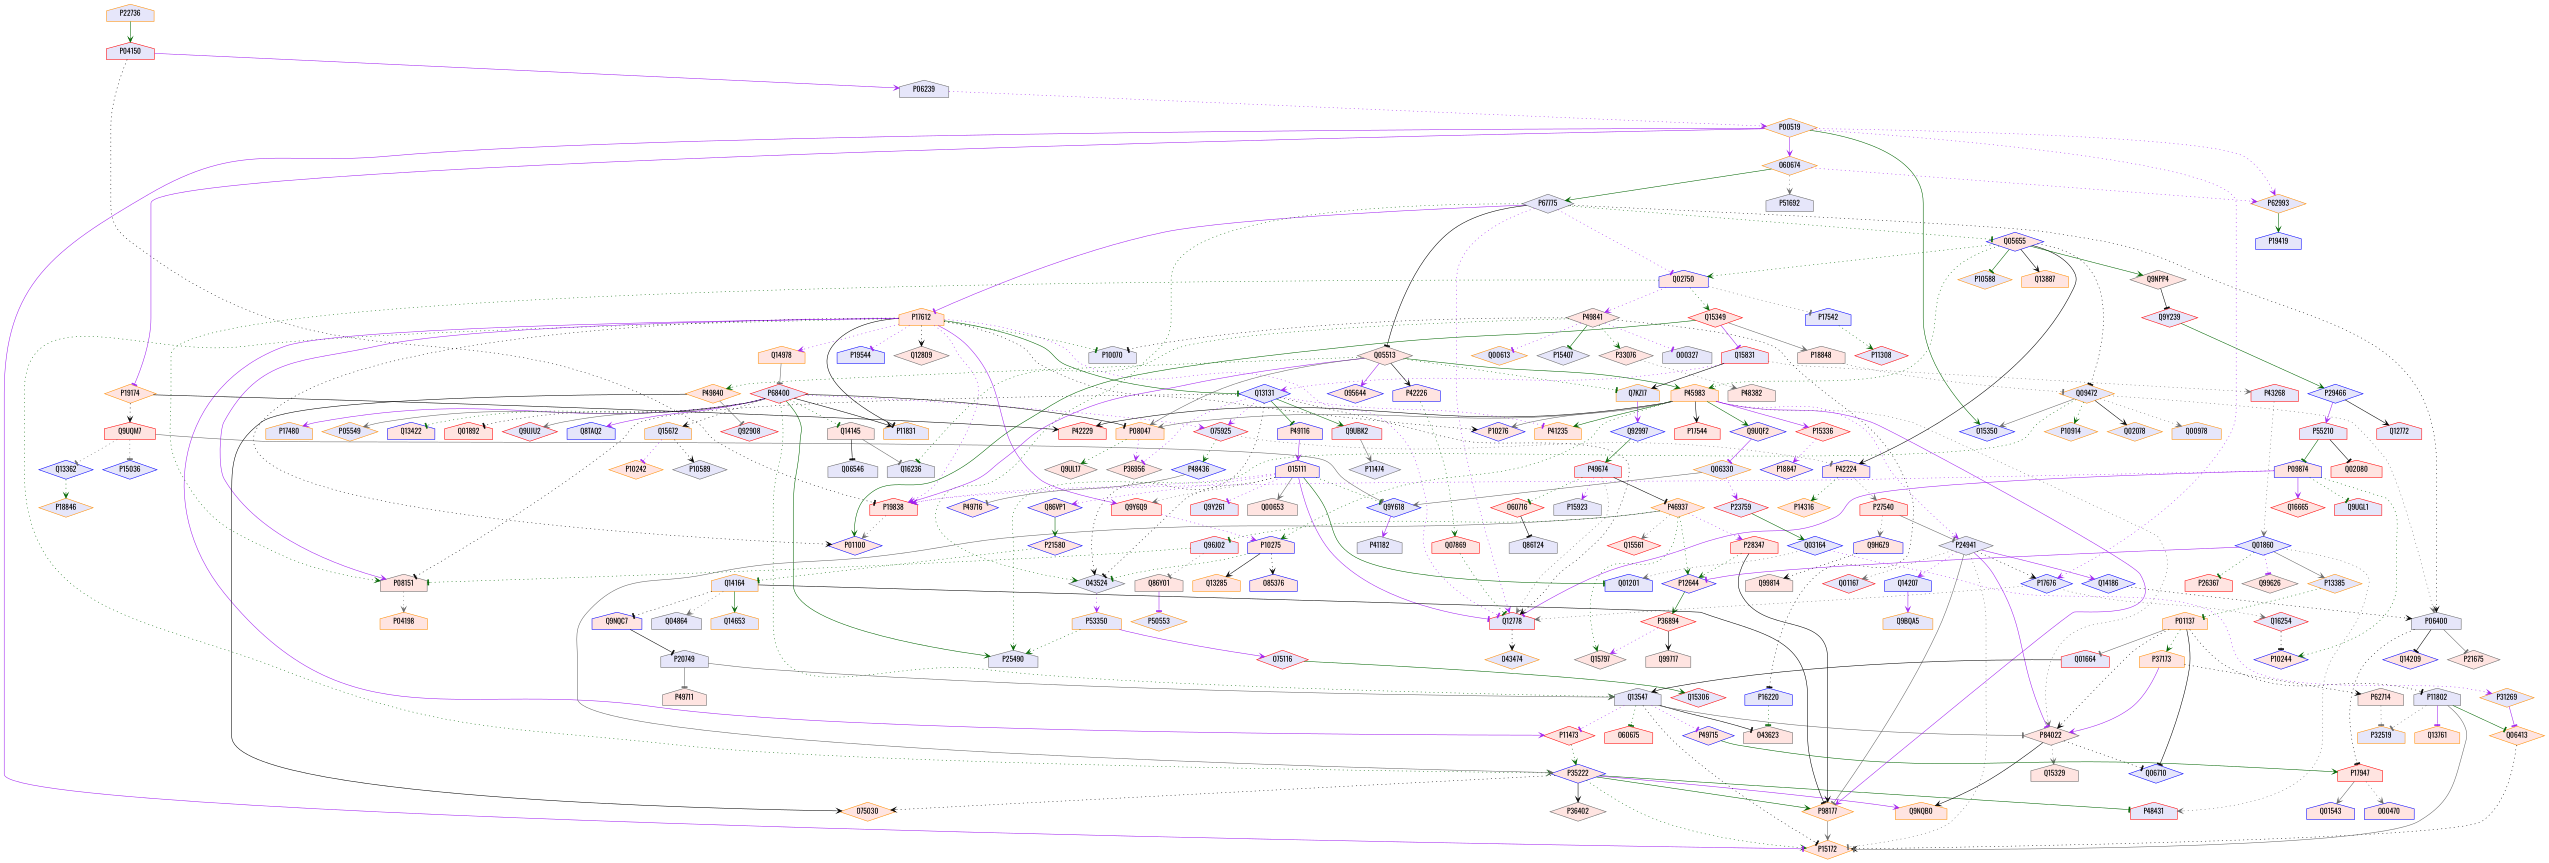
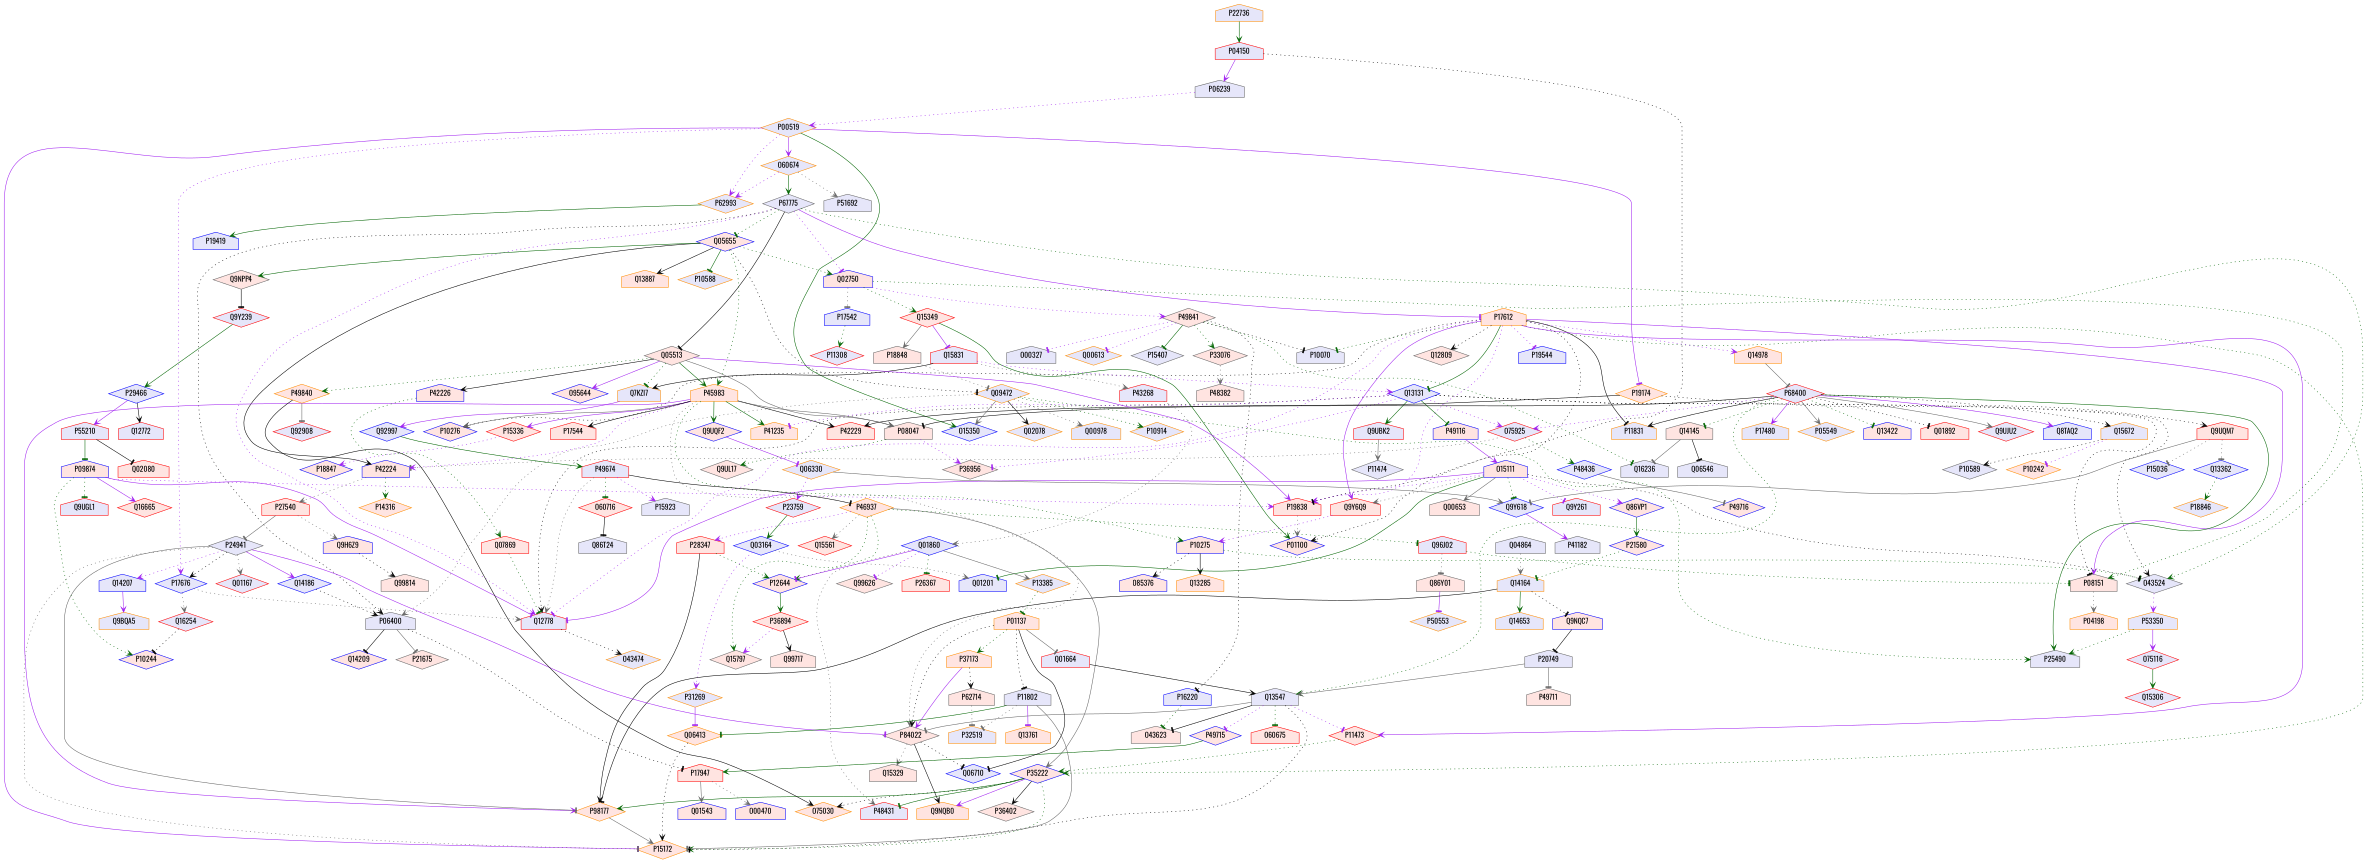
(1859, 425) -> (551, 453)
(1140, 432) -> (908, 432)
(707, 602) -> (1521, 564)
